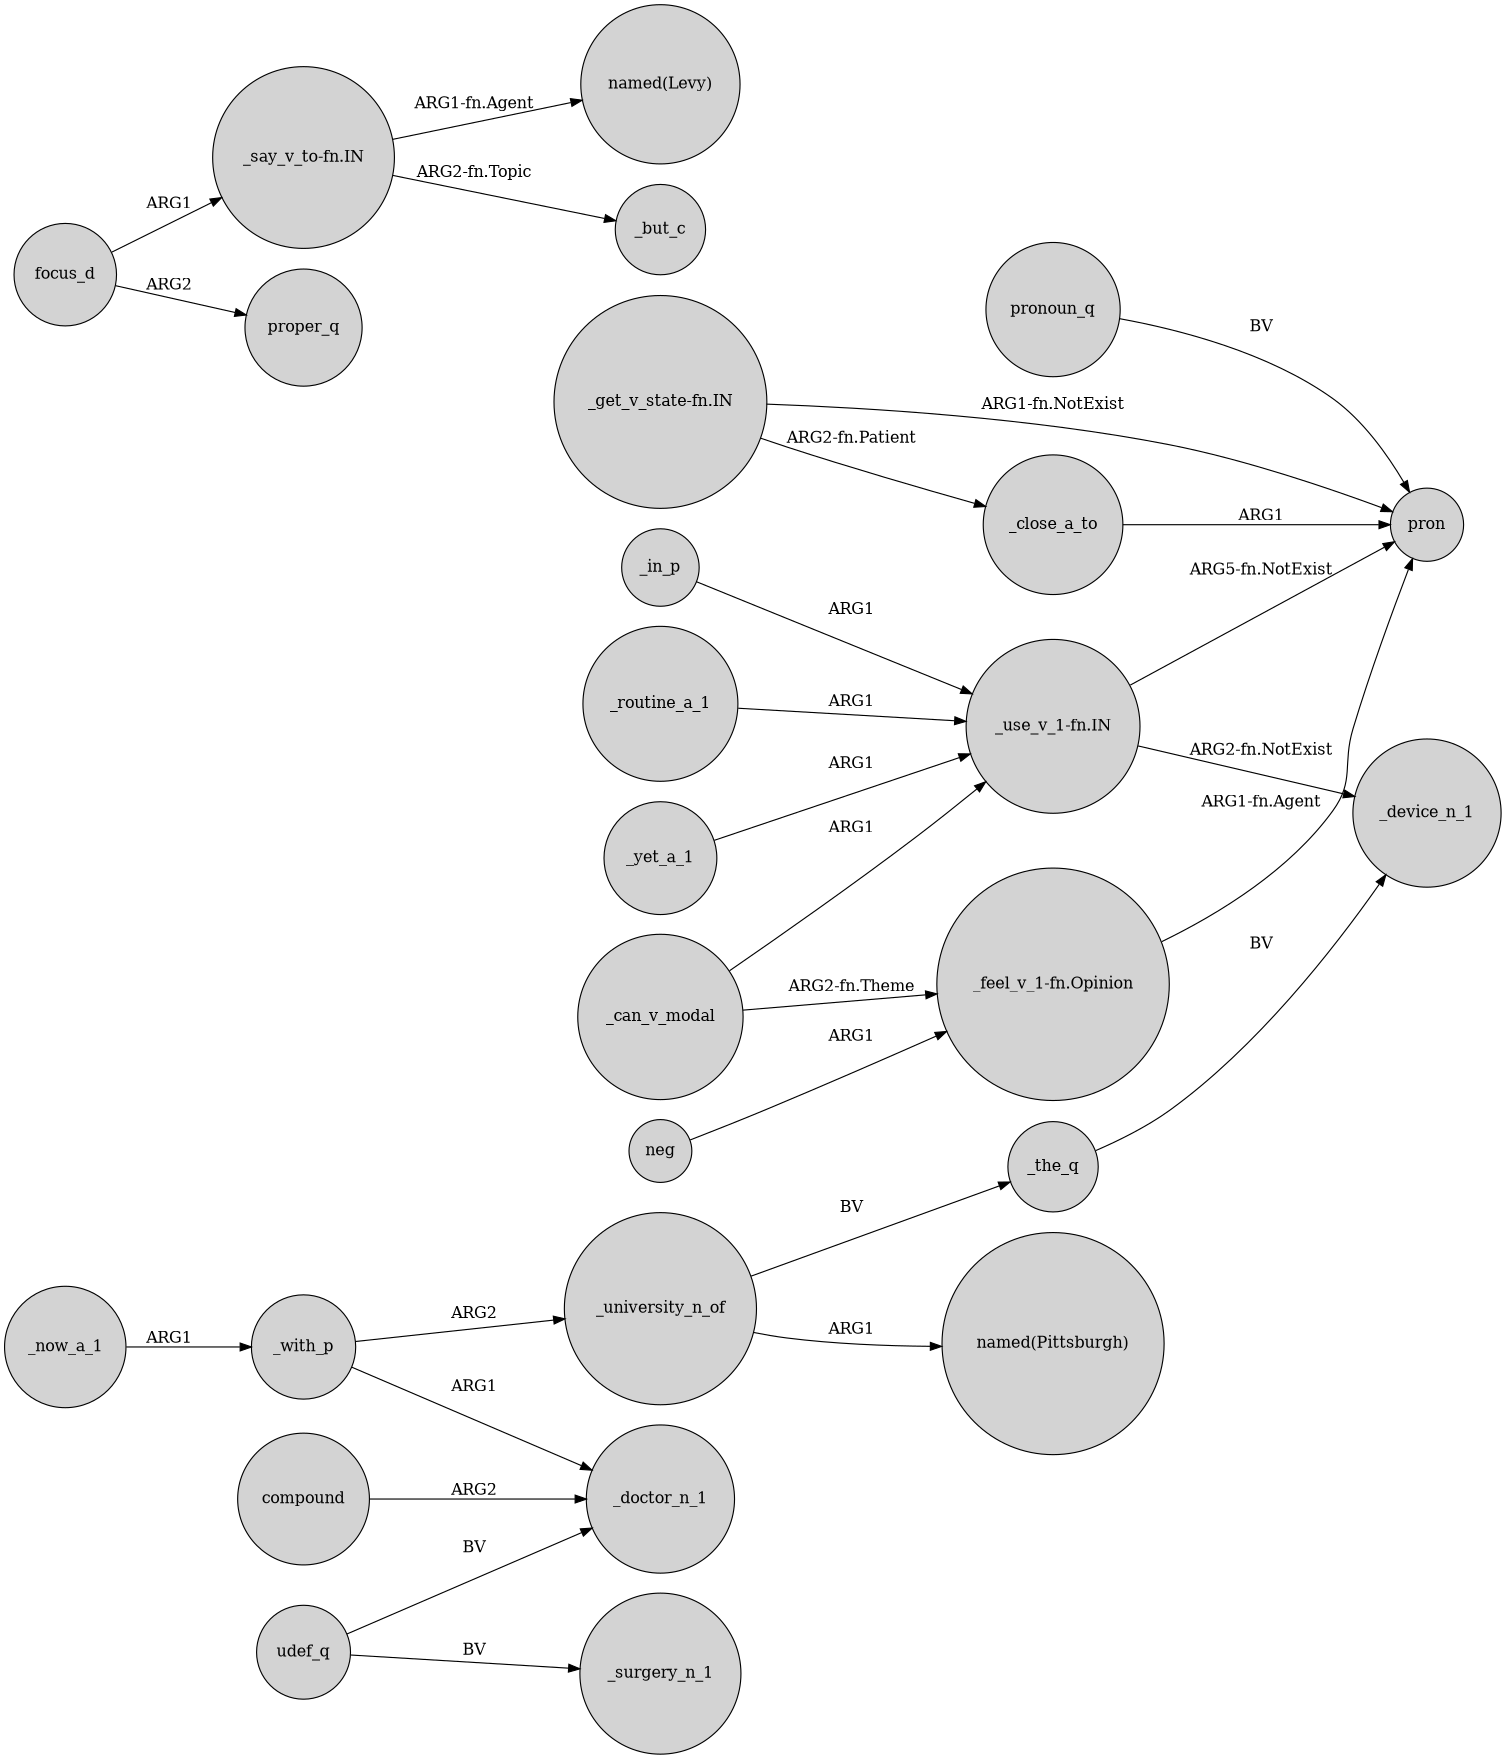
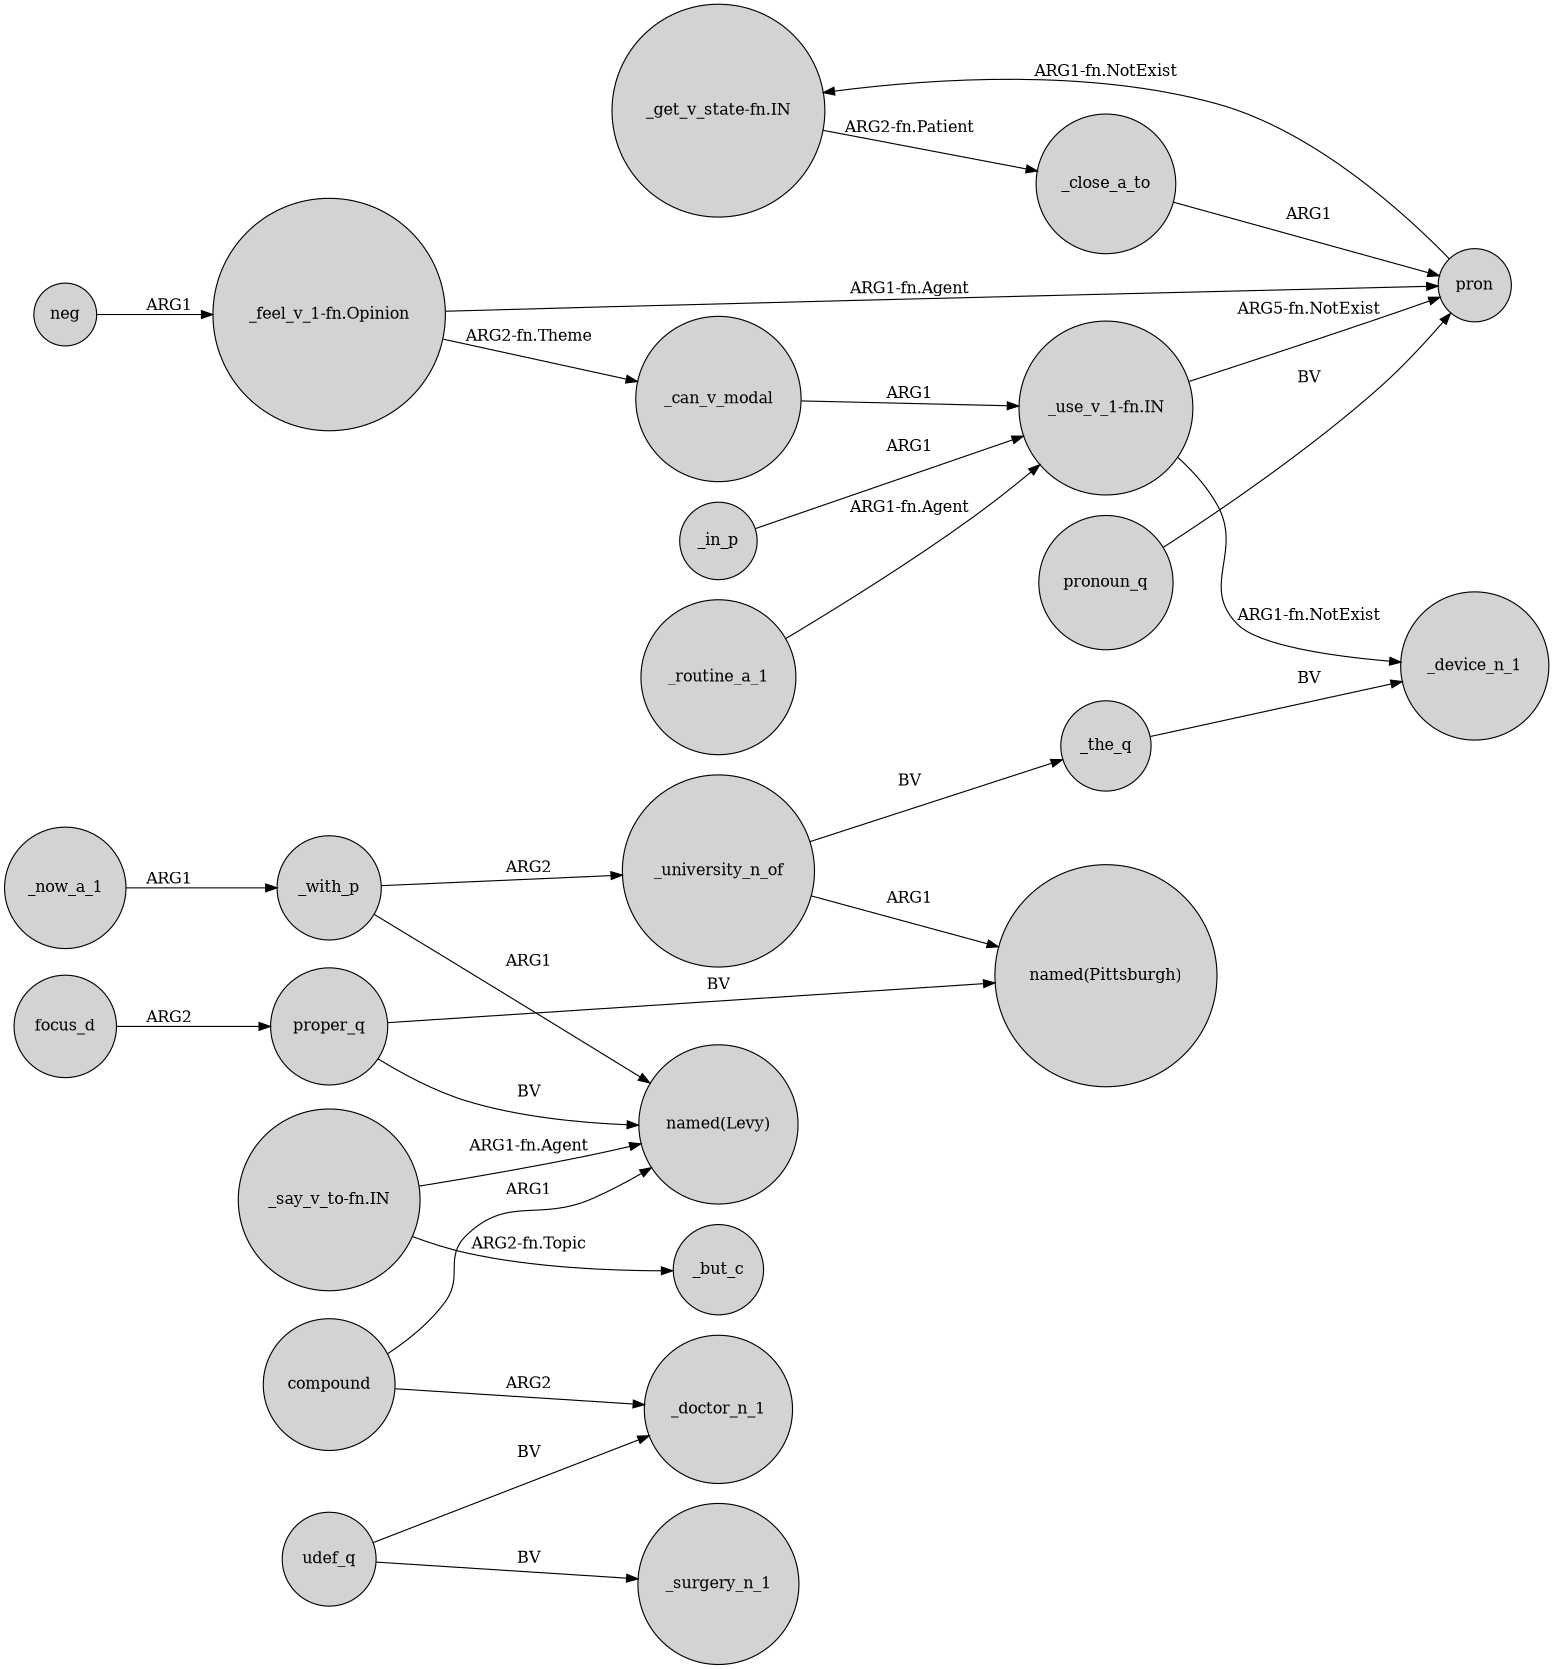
(162, 227) -> none
(1079, 430) -> (1167, 92)
(852, 702) -> (910, 508)
(1261, 751) -> (1309, 616)
(660, 858) -> none
(834, 1002) -> (535, 359)
none -> (686, 1003)
none -> (498, 1109)
none -> (482, 1223)
(467, 1416) -> (507, 995)
